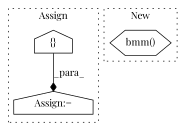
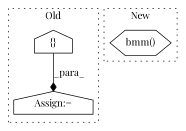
(53, 17) -> (53, 17)
